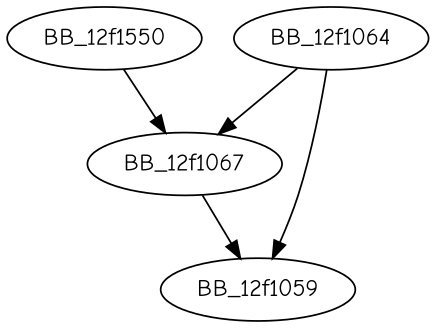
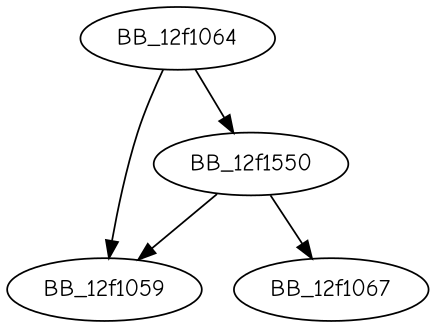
(265, 96) -> (210, 94)
(217, 219) -> (184, 221)
